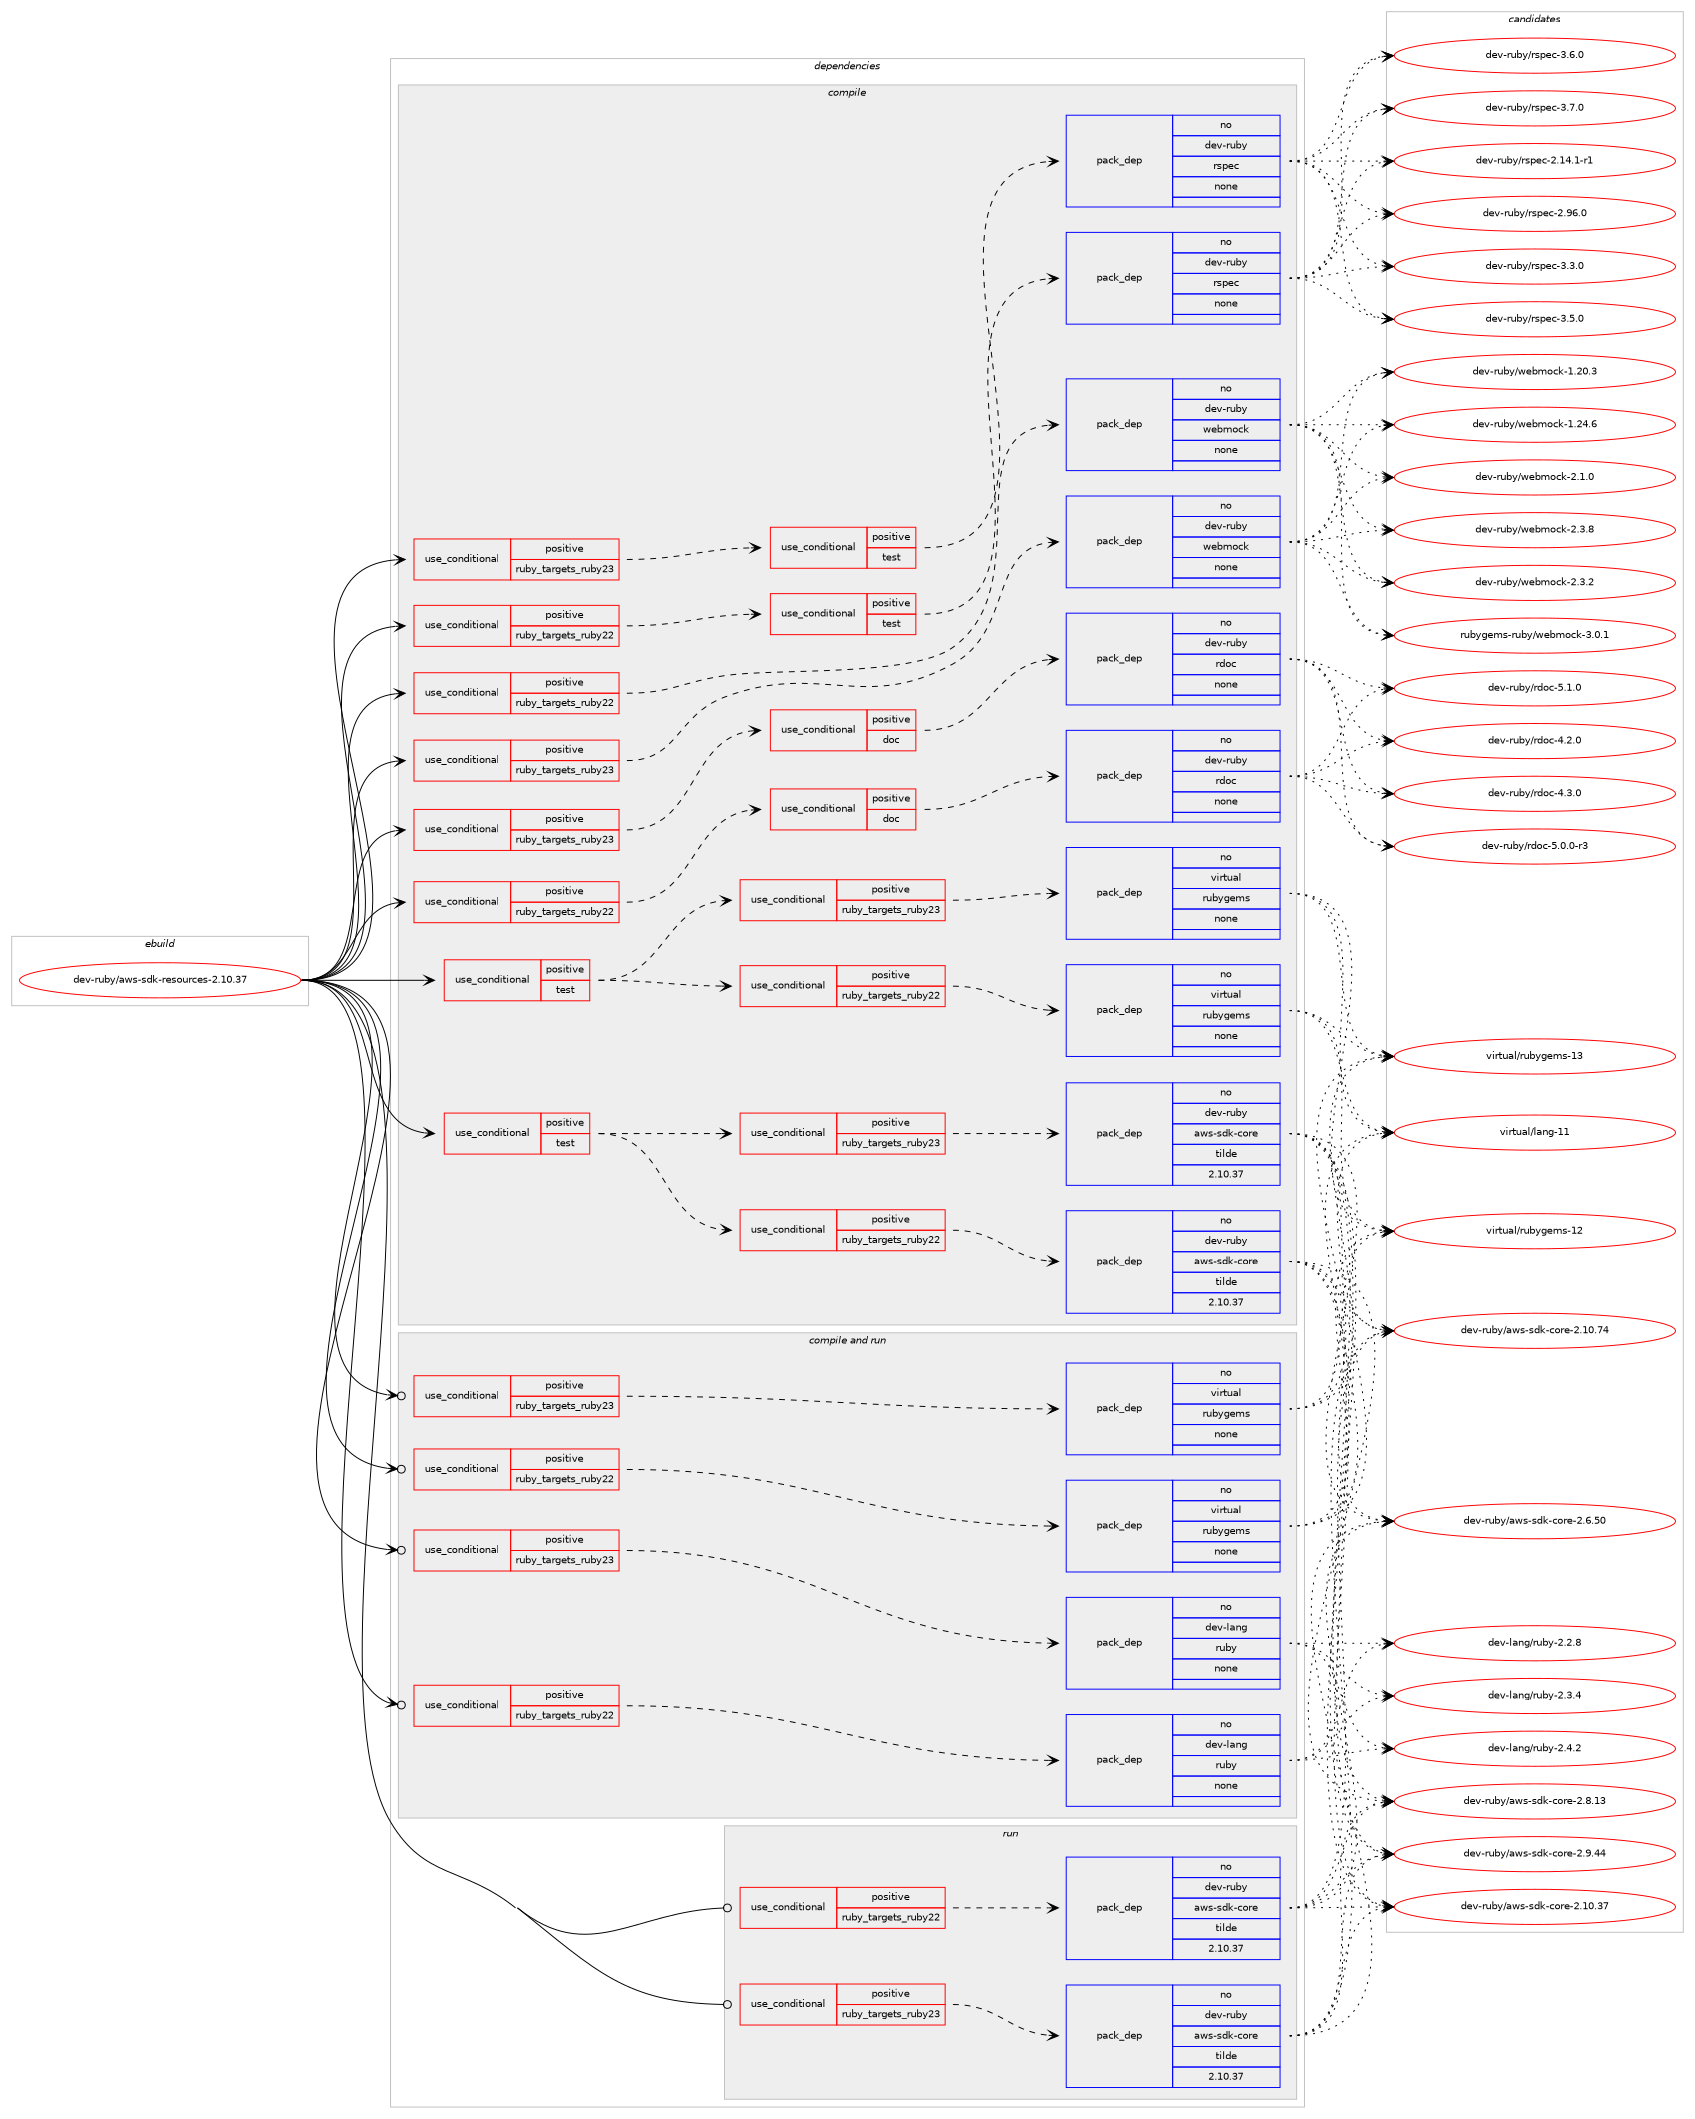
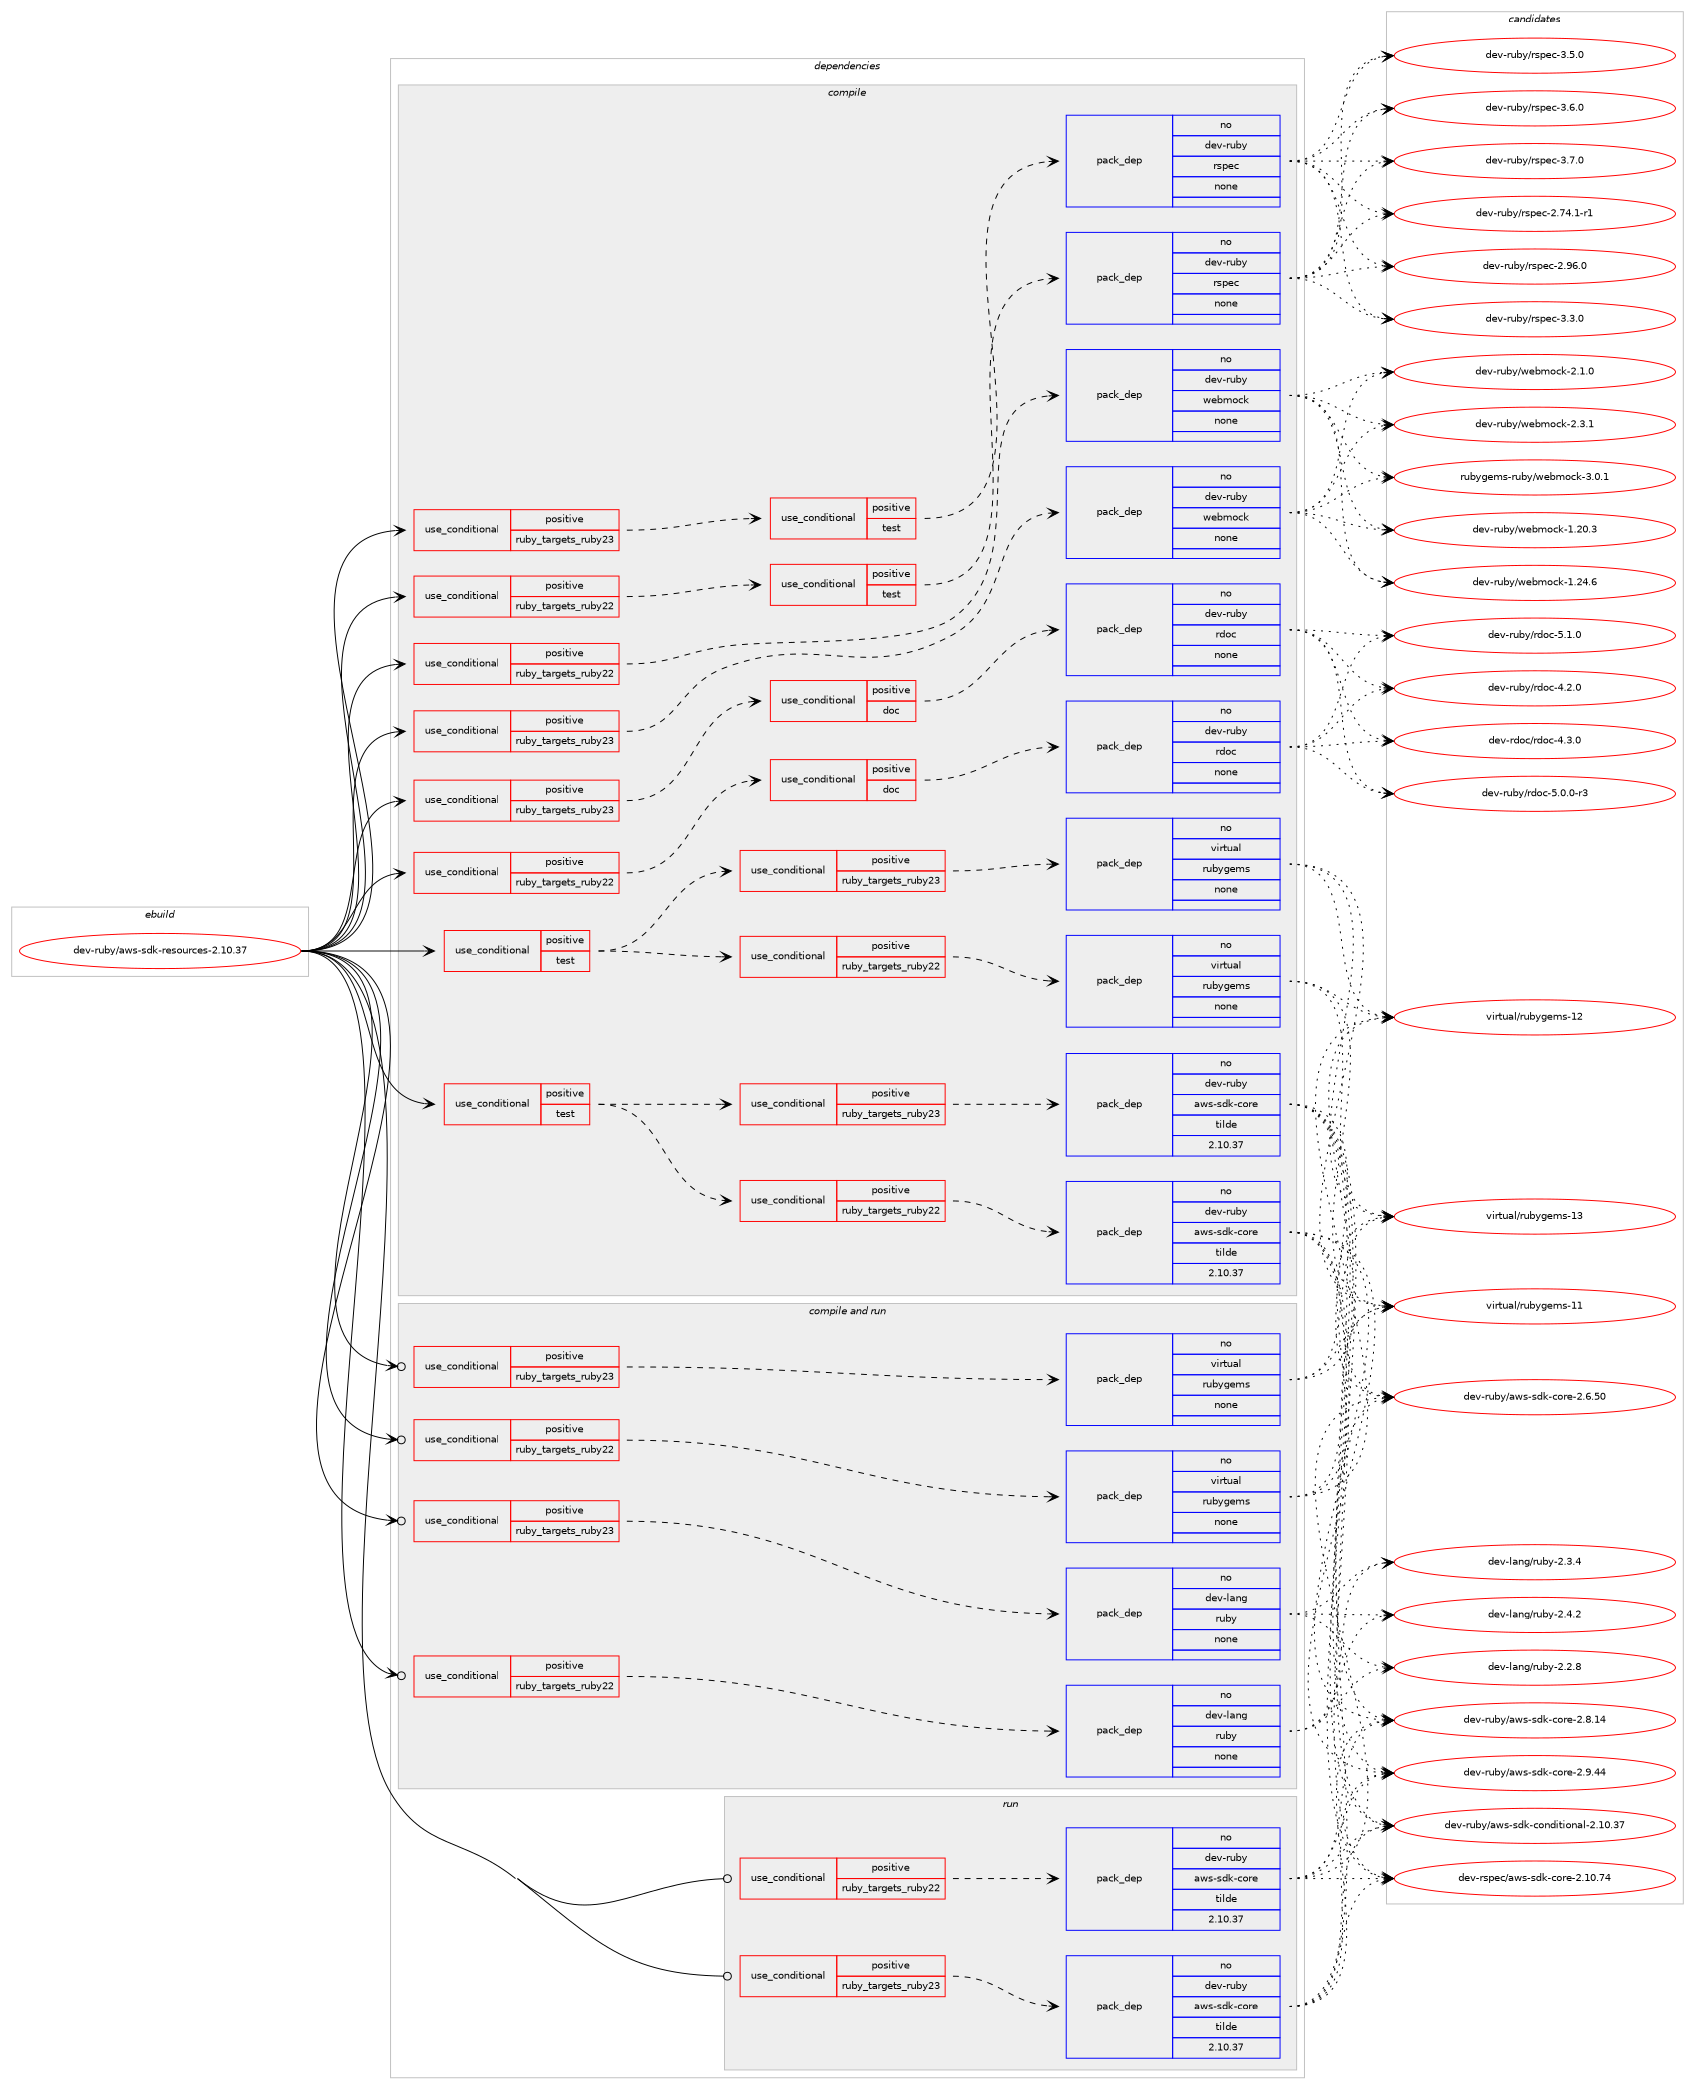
(1535, 161) -> (1535, 214)
(1535, 530) -> (1535, 425)
(1535, 583) -> none
(1535, 794) -> (1535, 741)
(1535, 1133) -> (1535, 1306)
(1535, 1331) -> (1535, 1879)
(1535, 1801) -> (1535, 1720)
(1535, 1907) -> (1535, 1826)
